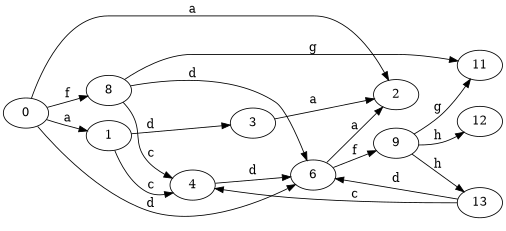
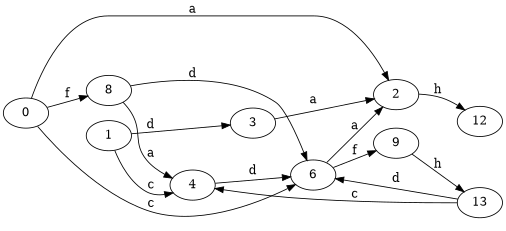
(480, 65) -> none
(63, 125) -> none
(438, 143) -> (439, 97)
(151, 154) -> (151, 154)
(151, 204) -> (151, 204)
